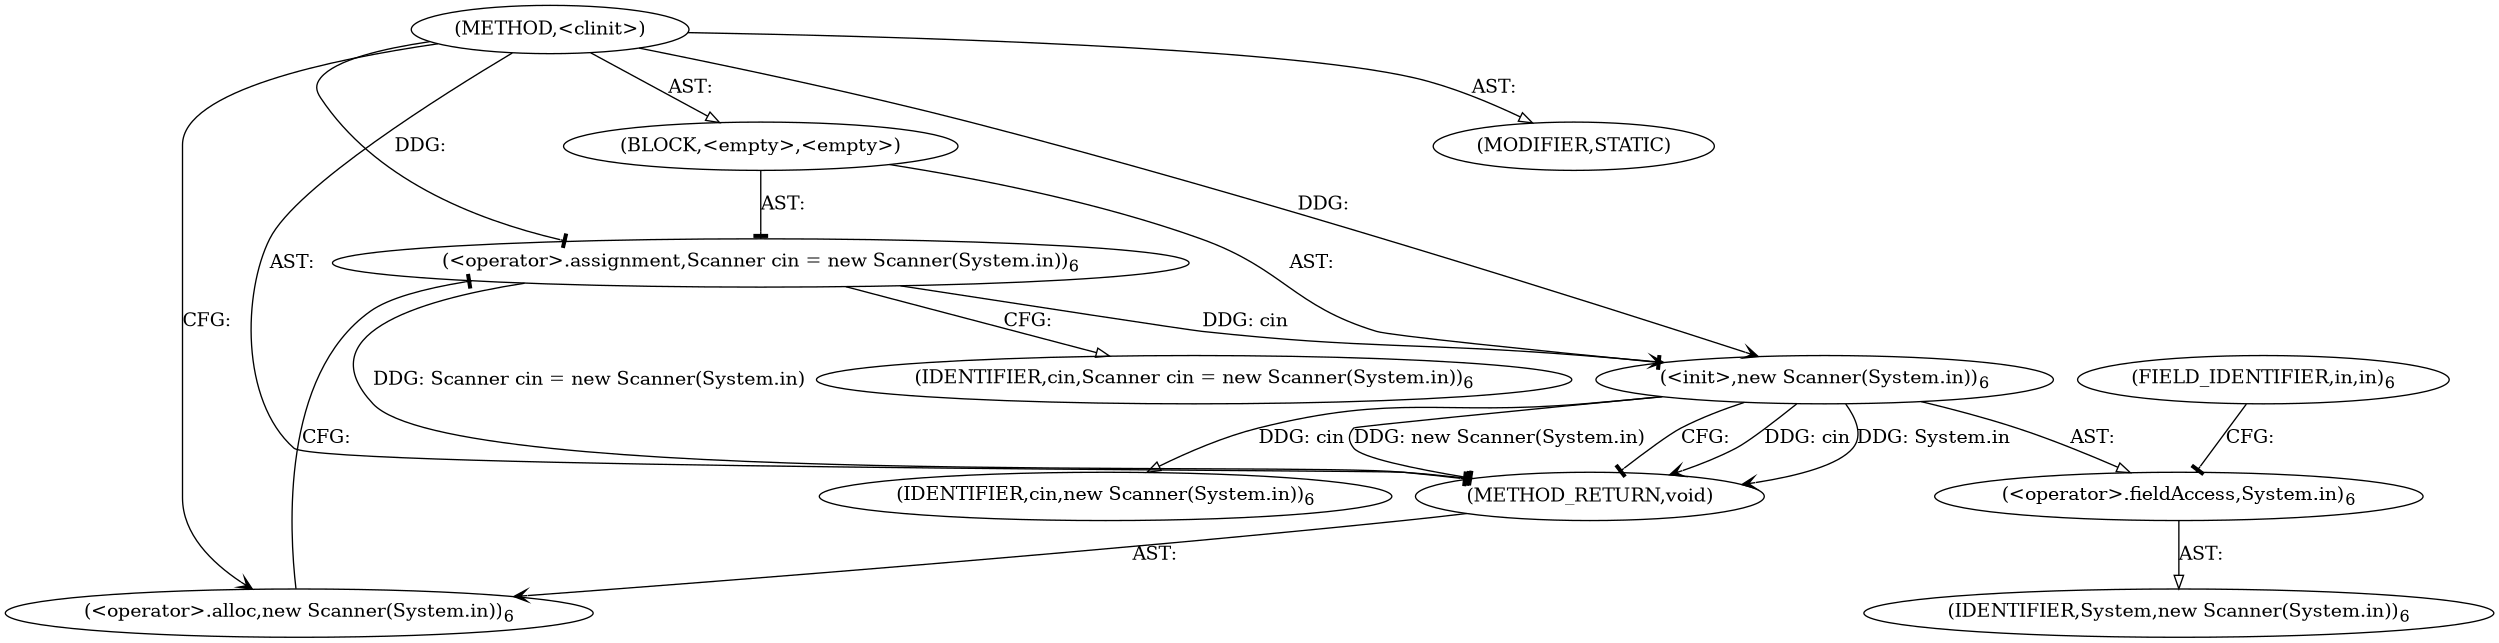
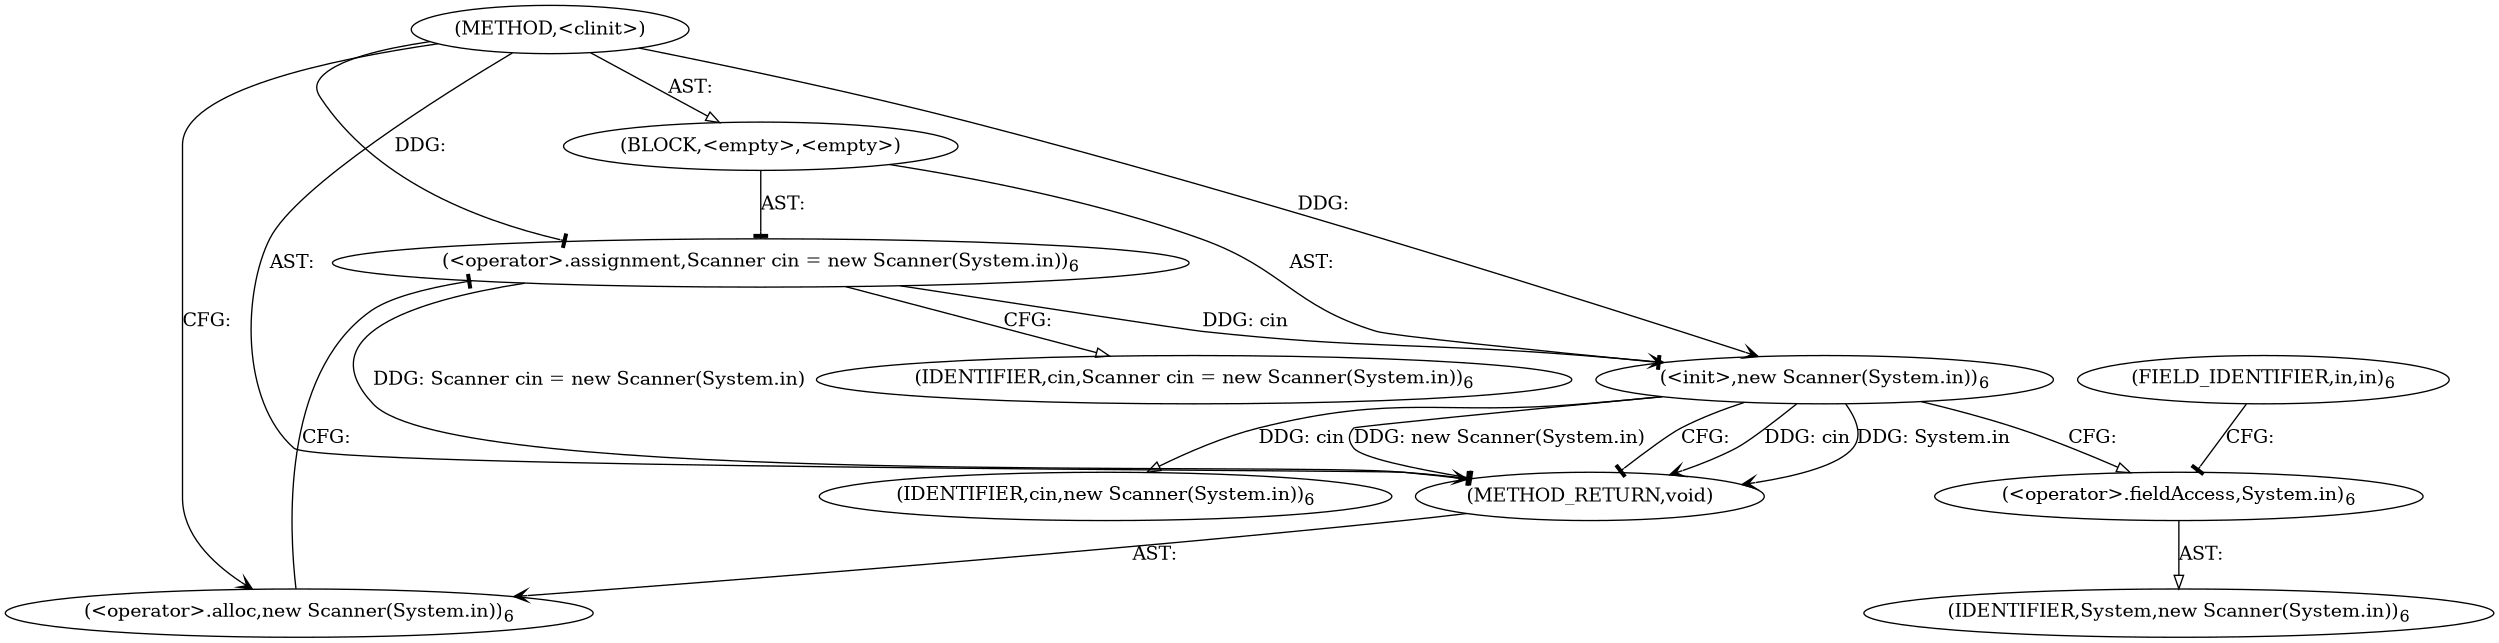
(1574, 146) -> none
(2096, 438) -> (2096, 438)
(657, 456) -> (657, 456)
